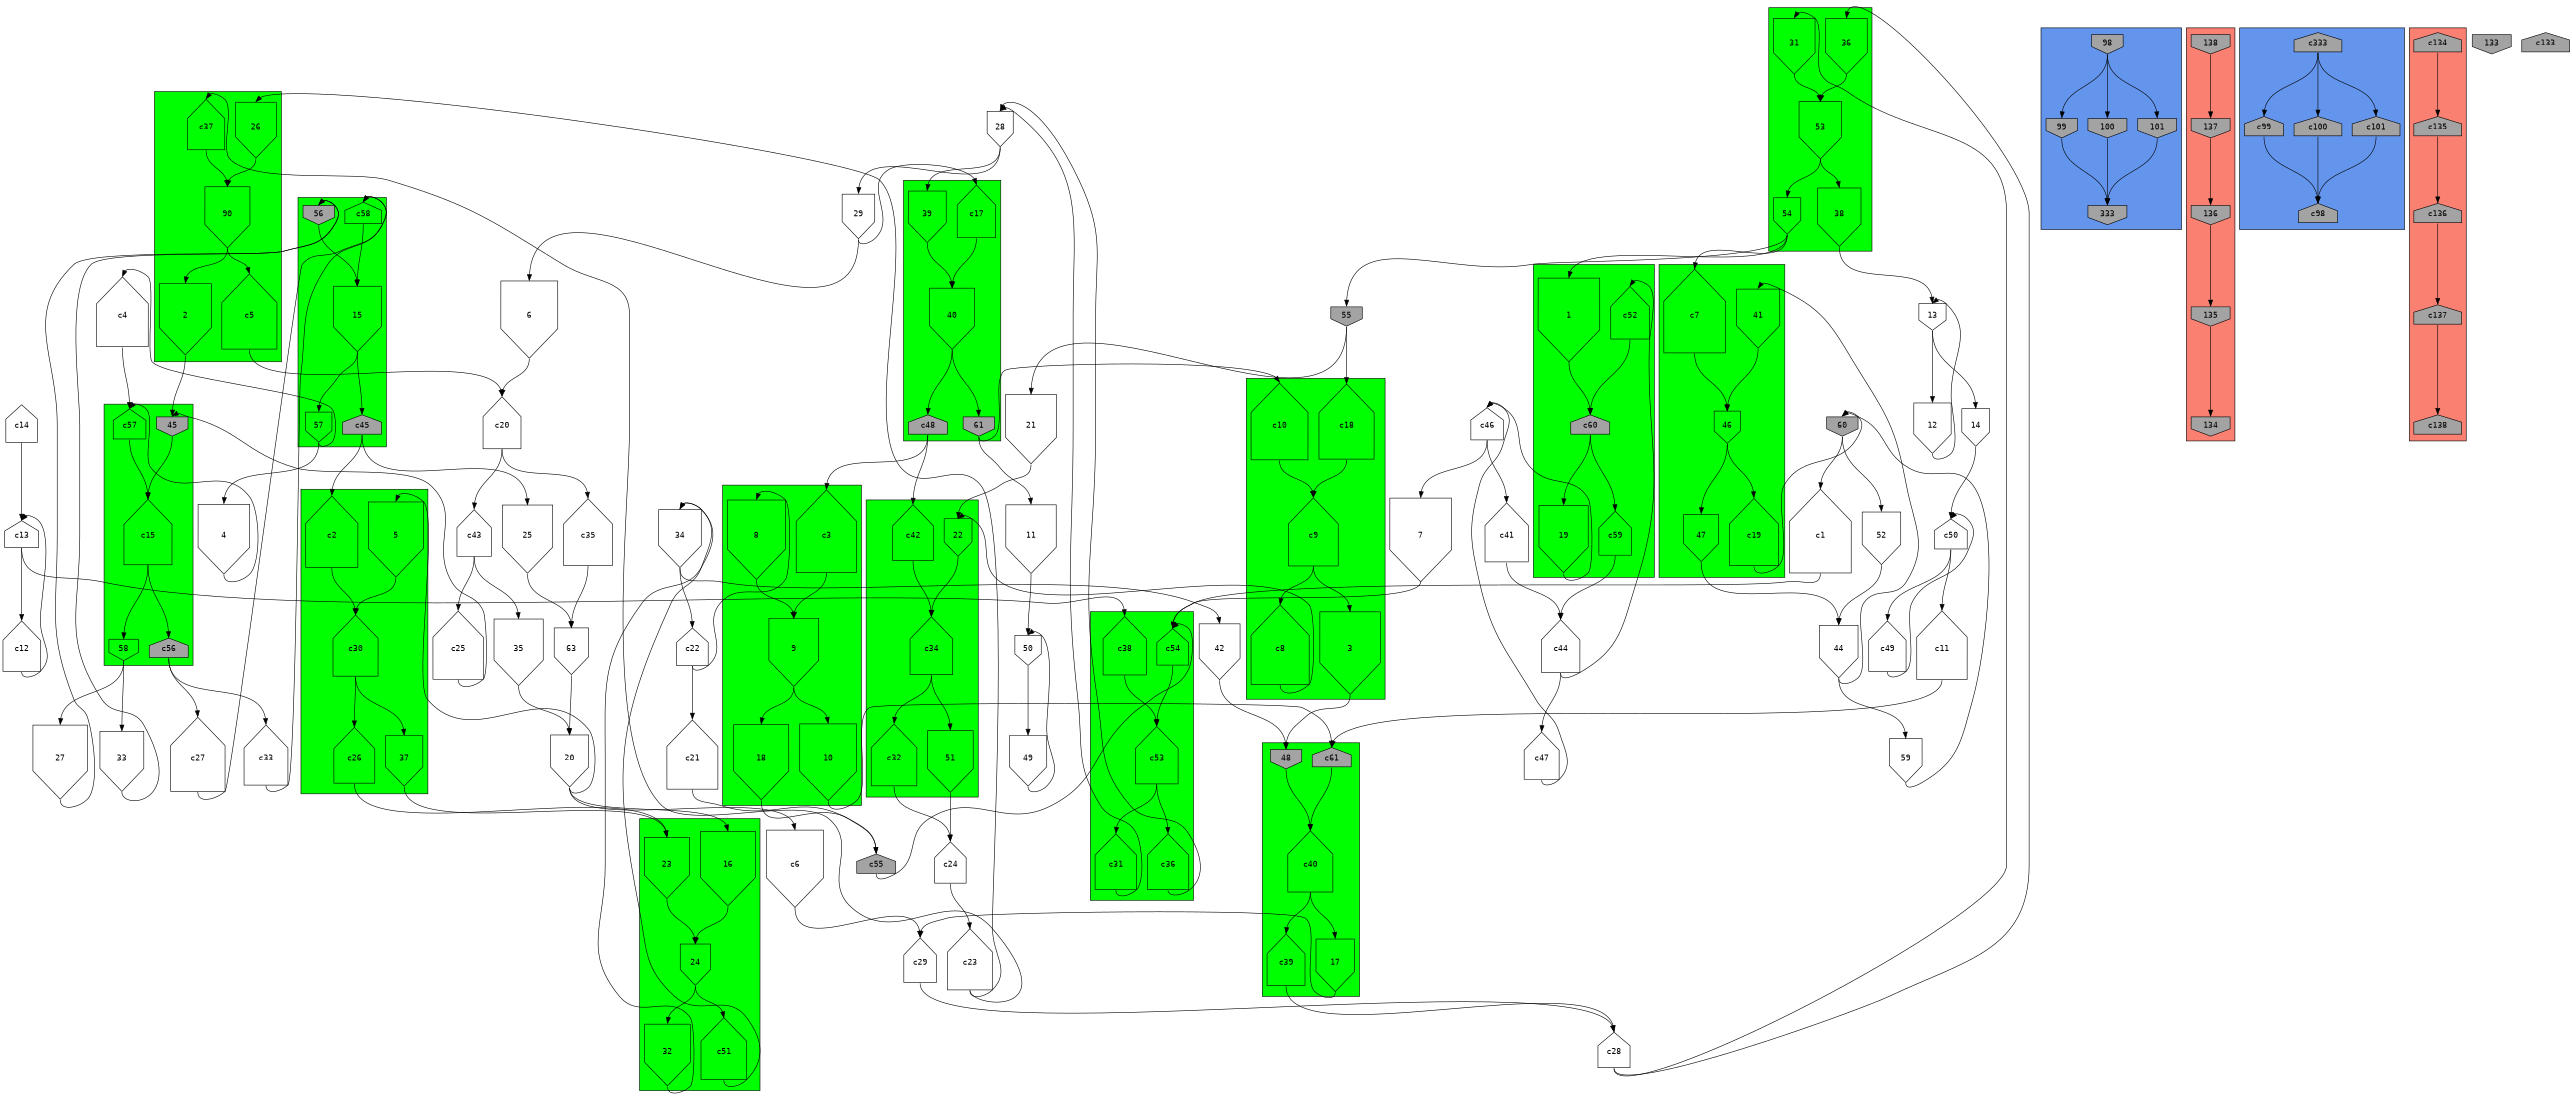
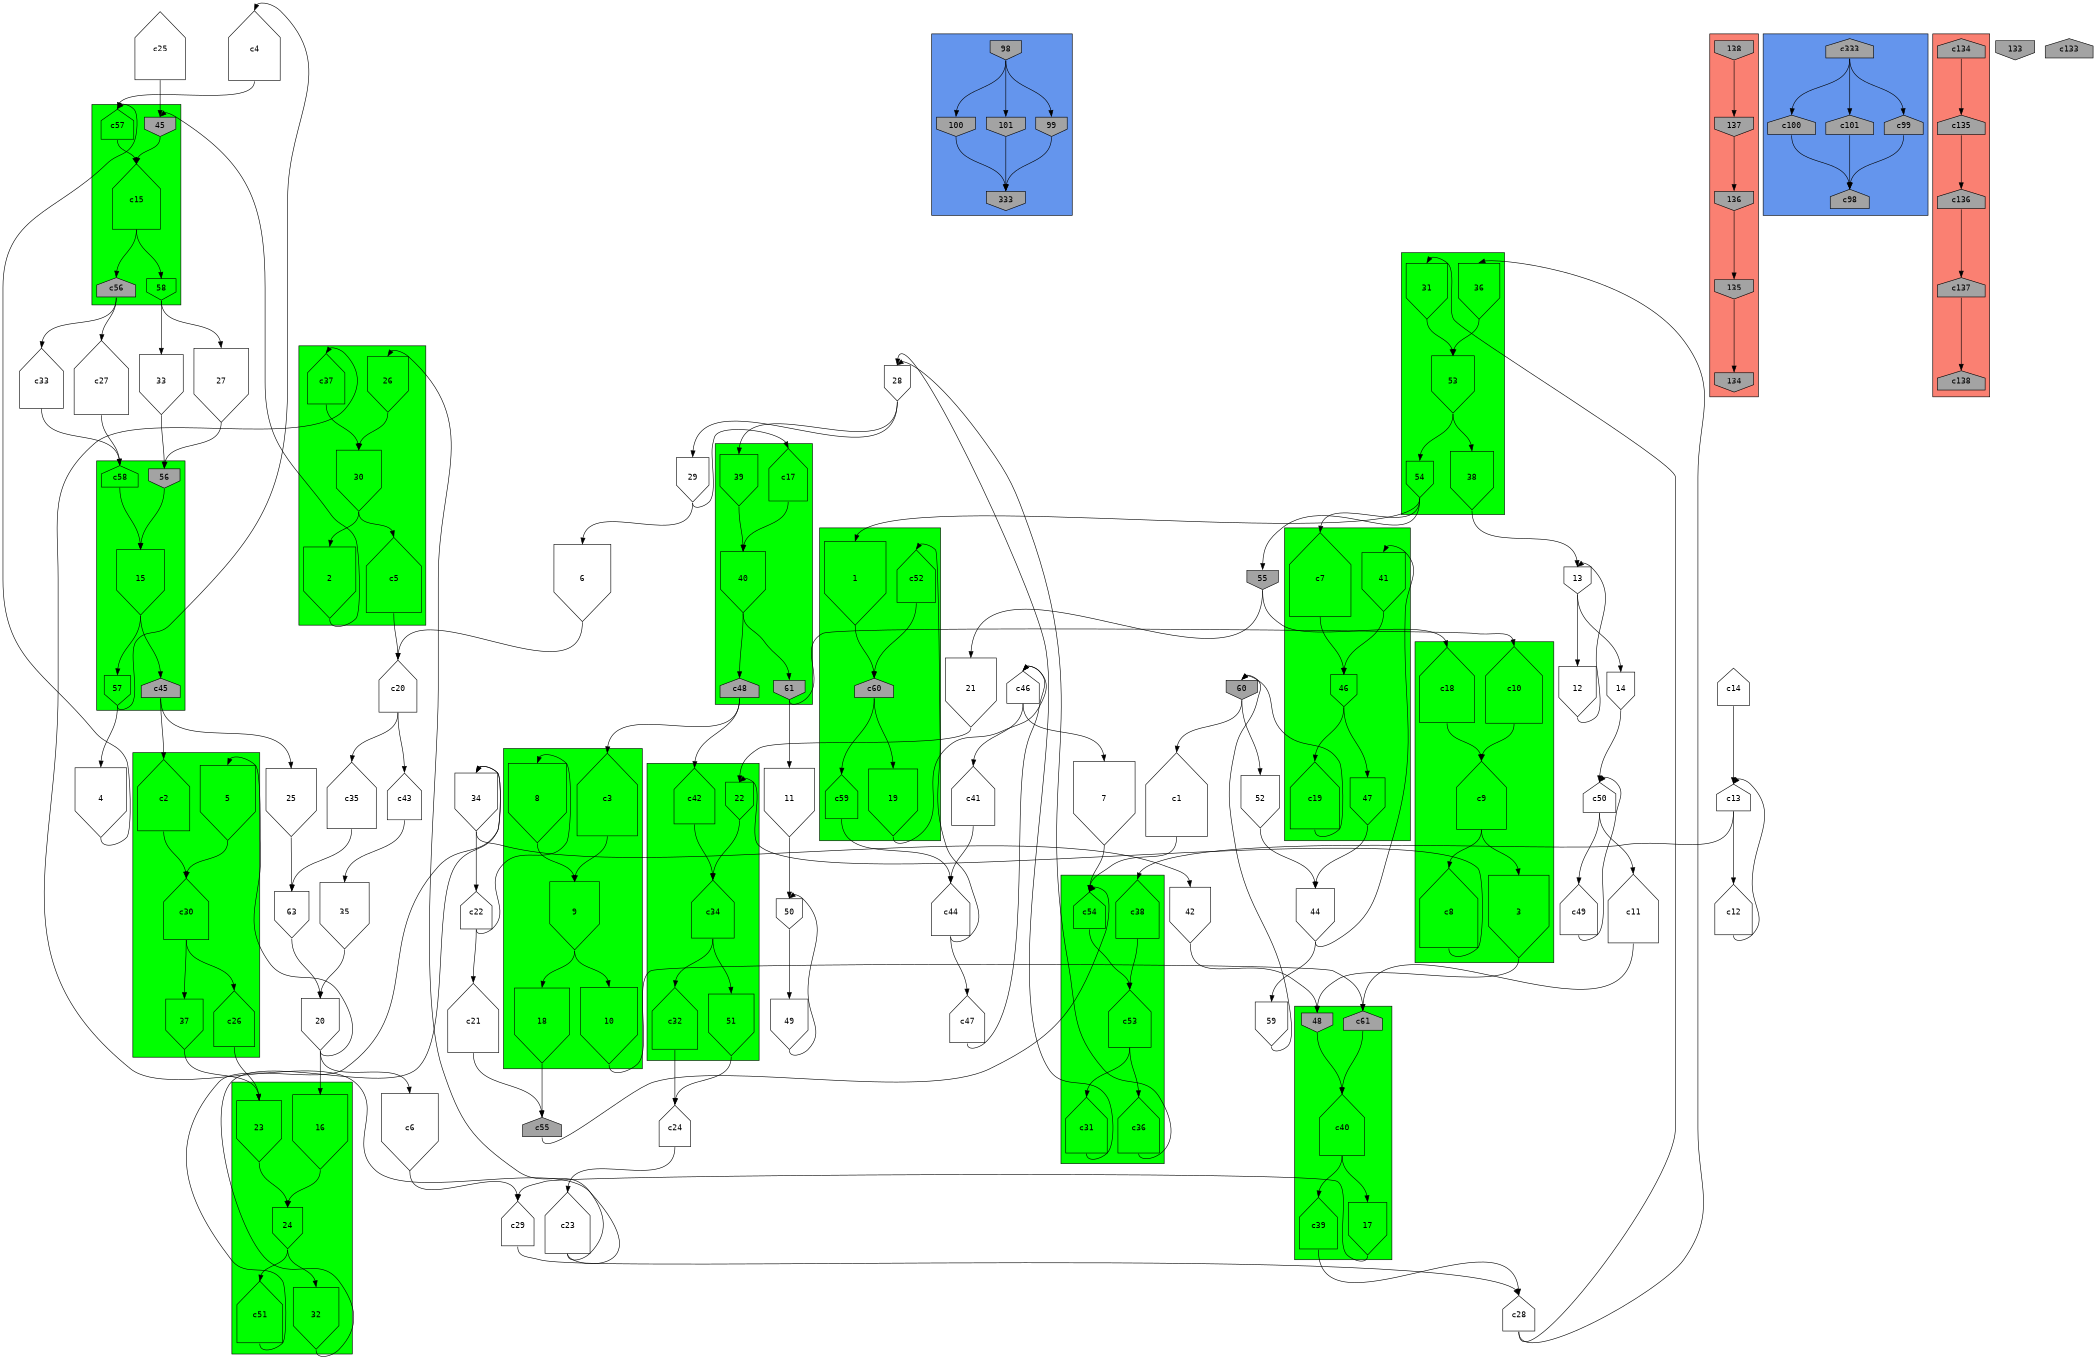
(227, 214) -> (359, 477)
(468, 581) -> none
